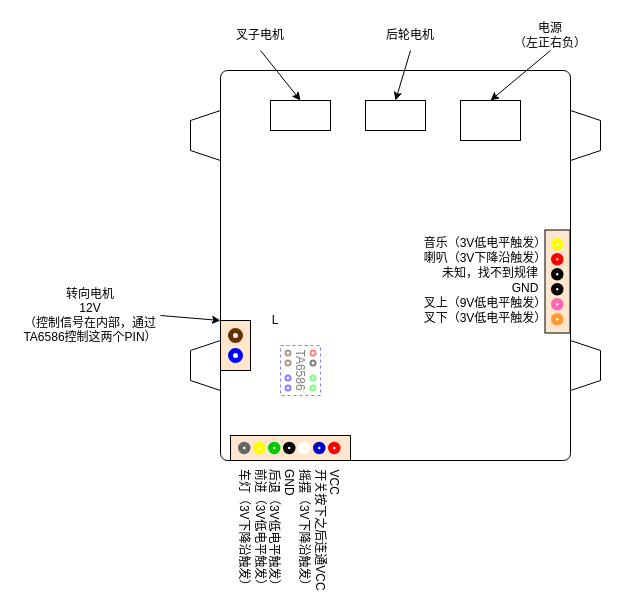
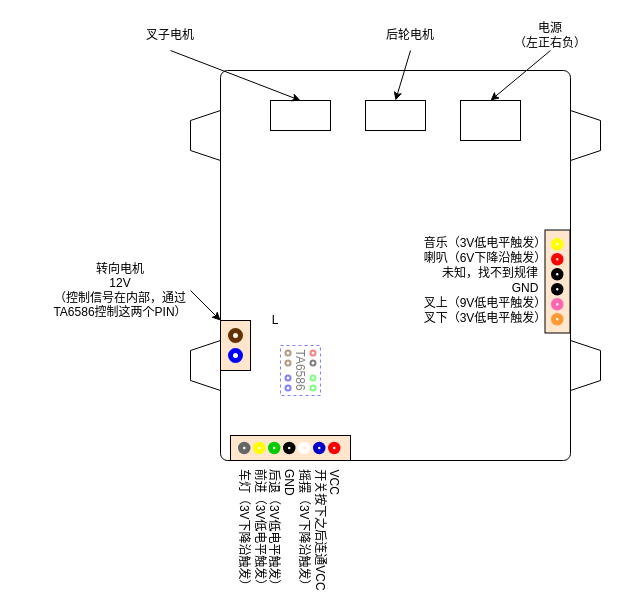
(261, 36) -> (171, 36)
(486, 259) -> (486, 259)
(91, 316) -> (121, 291)
